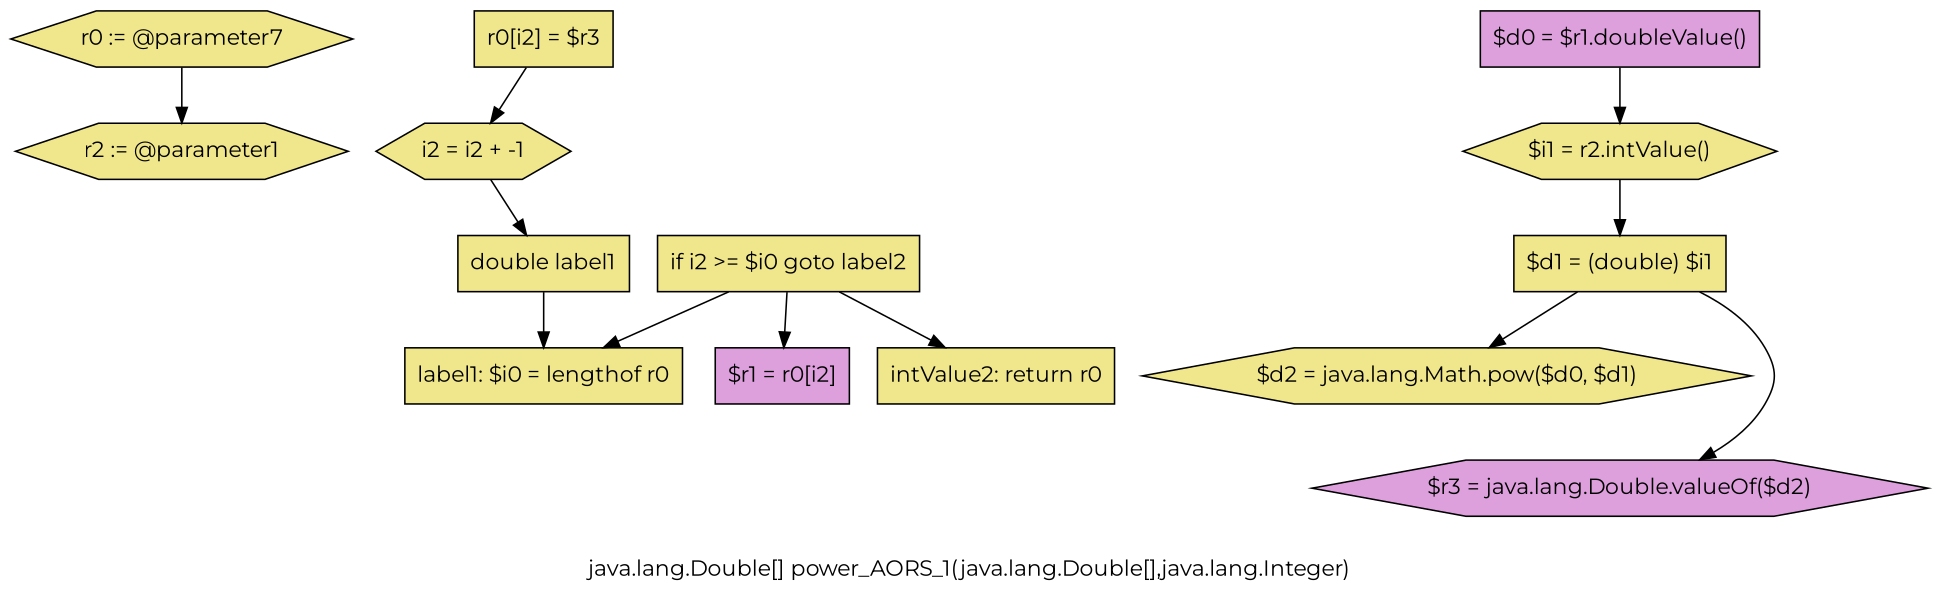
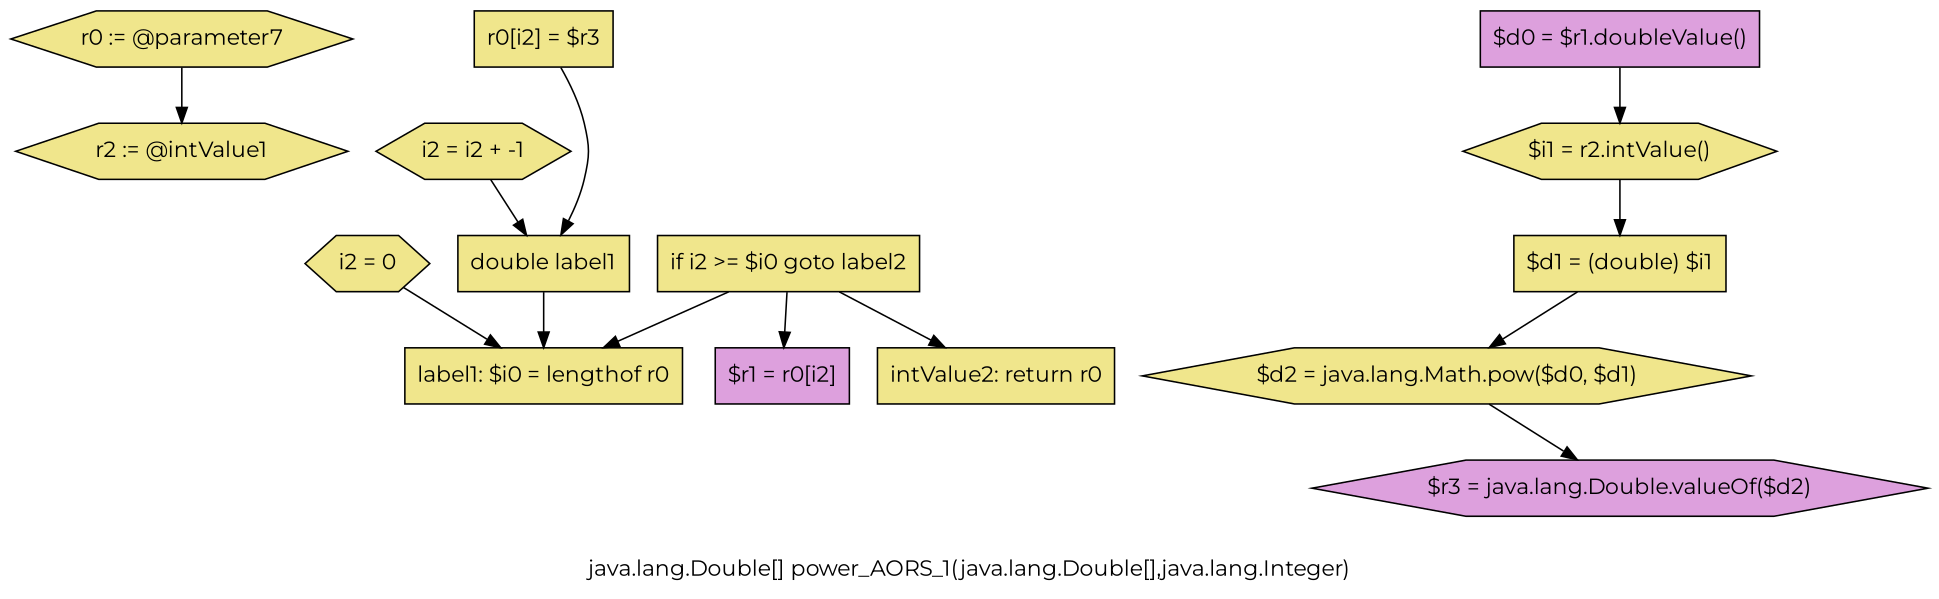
(513, 89) -> (588, 143)
(182, 151) -> (182, 151)
none -> (367, 264)
(1773, 368) -> (1526, 428)
